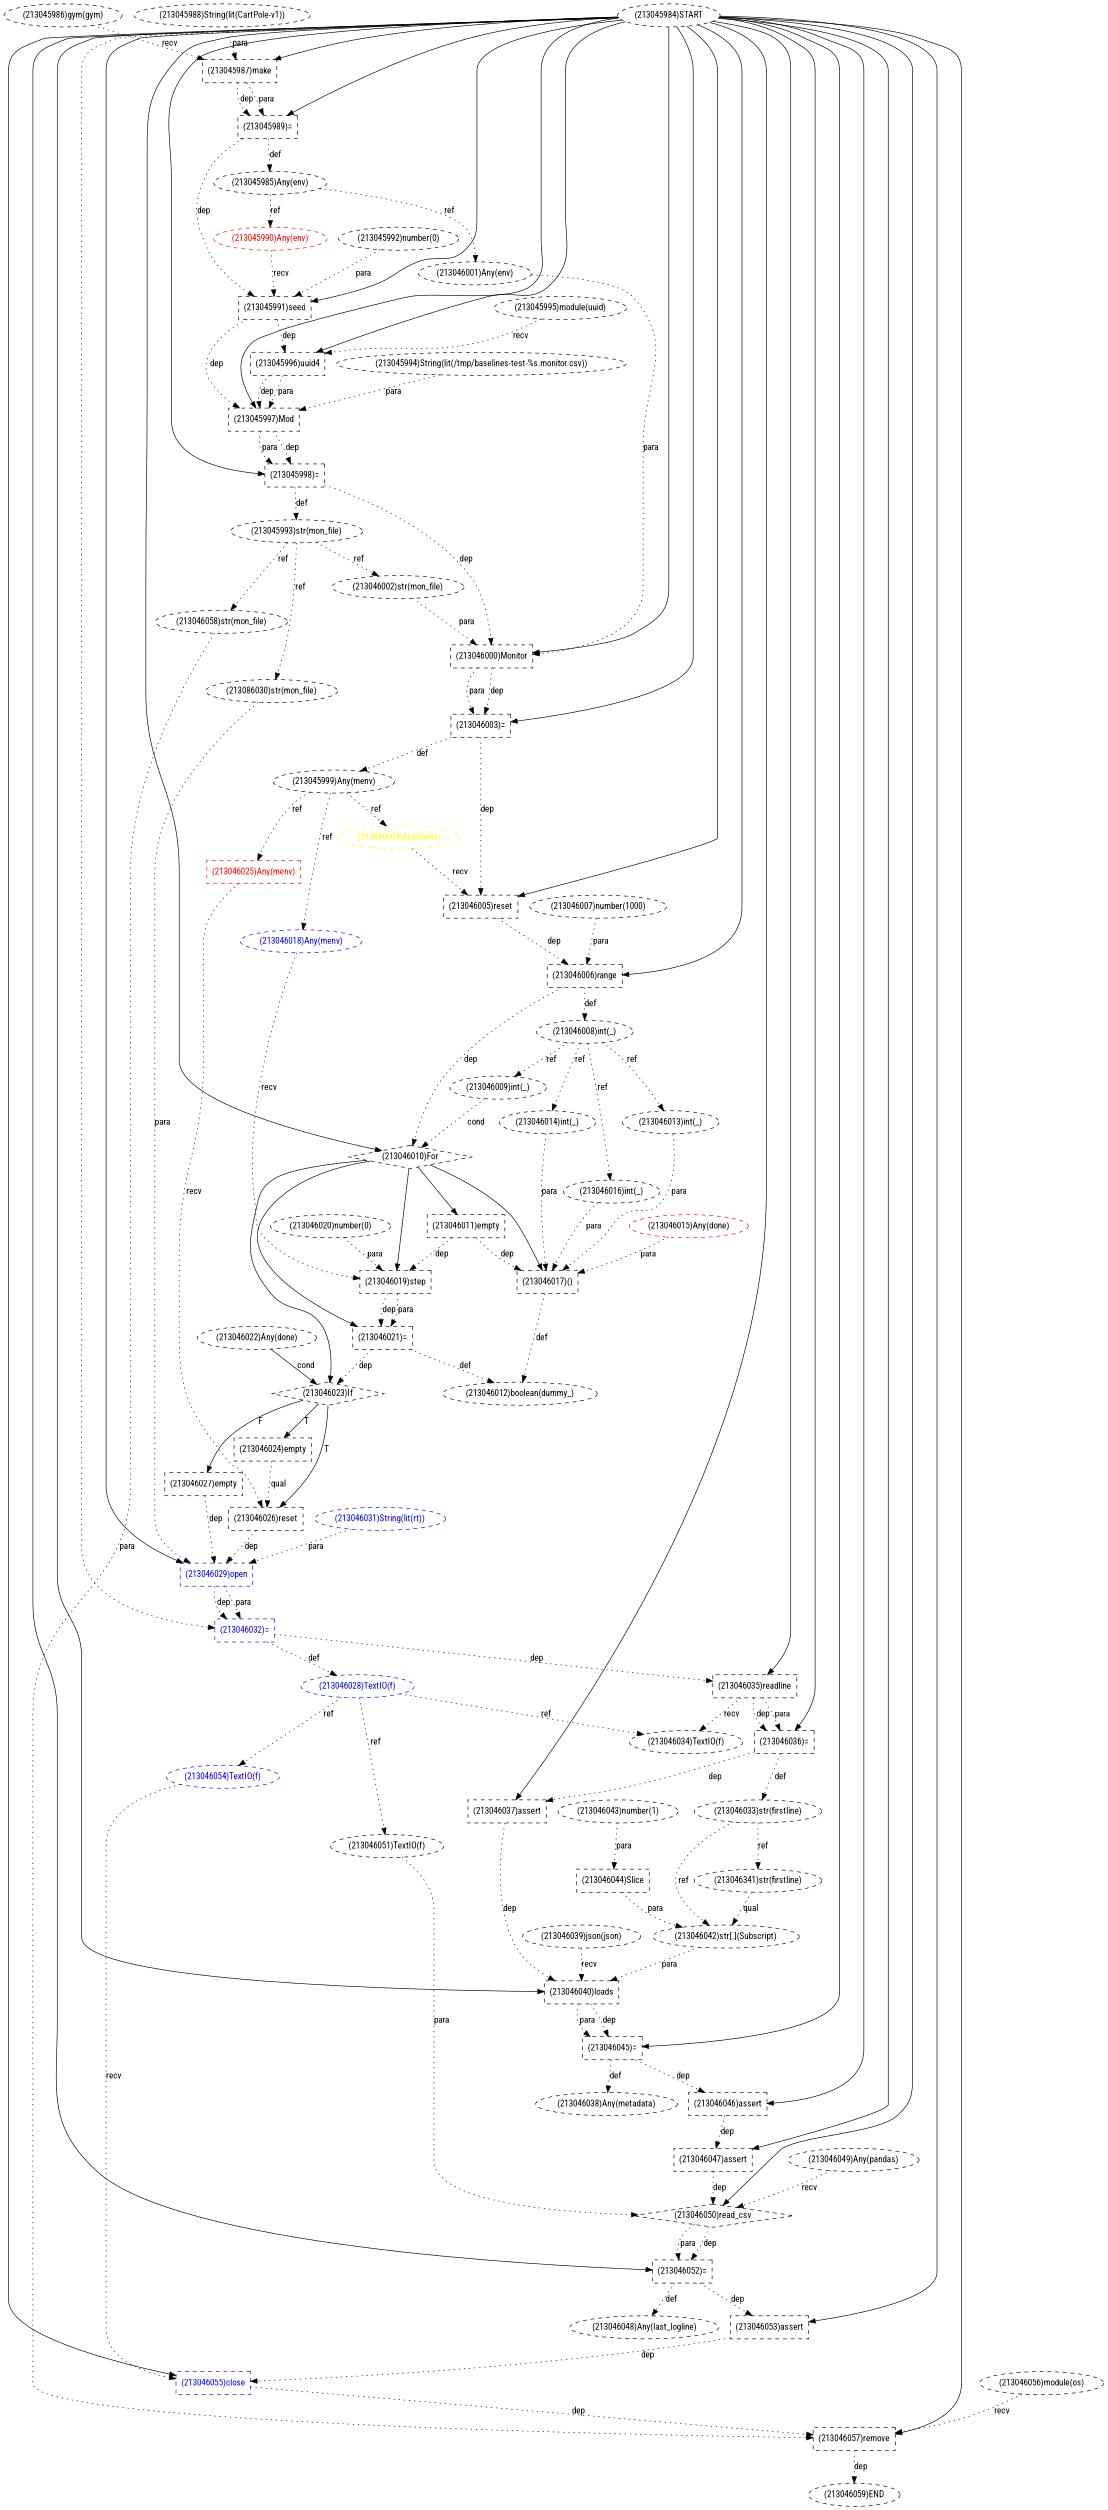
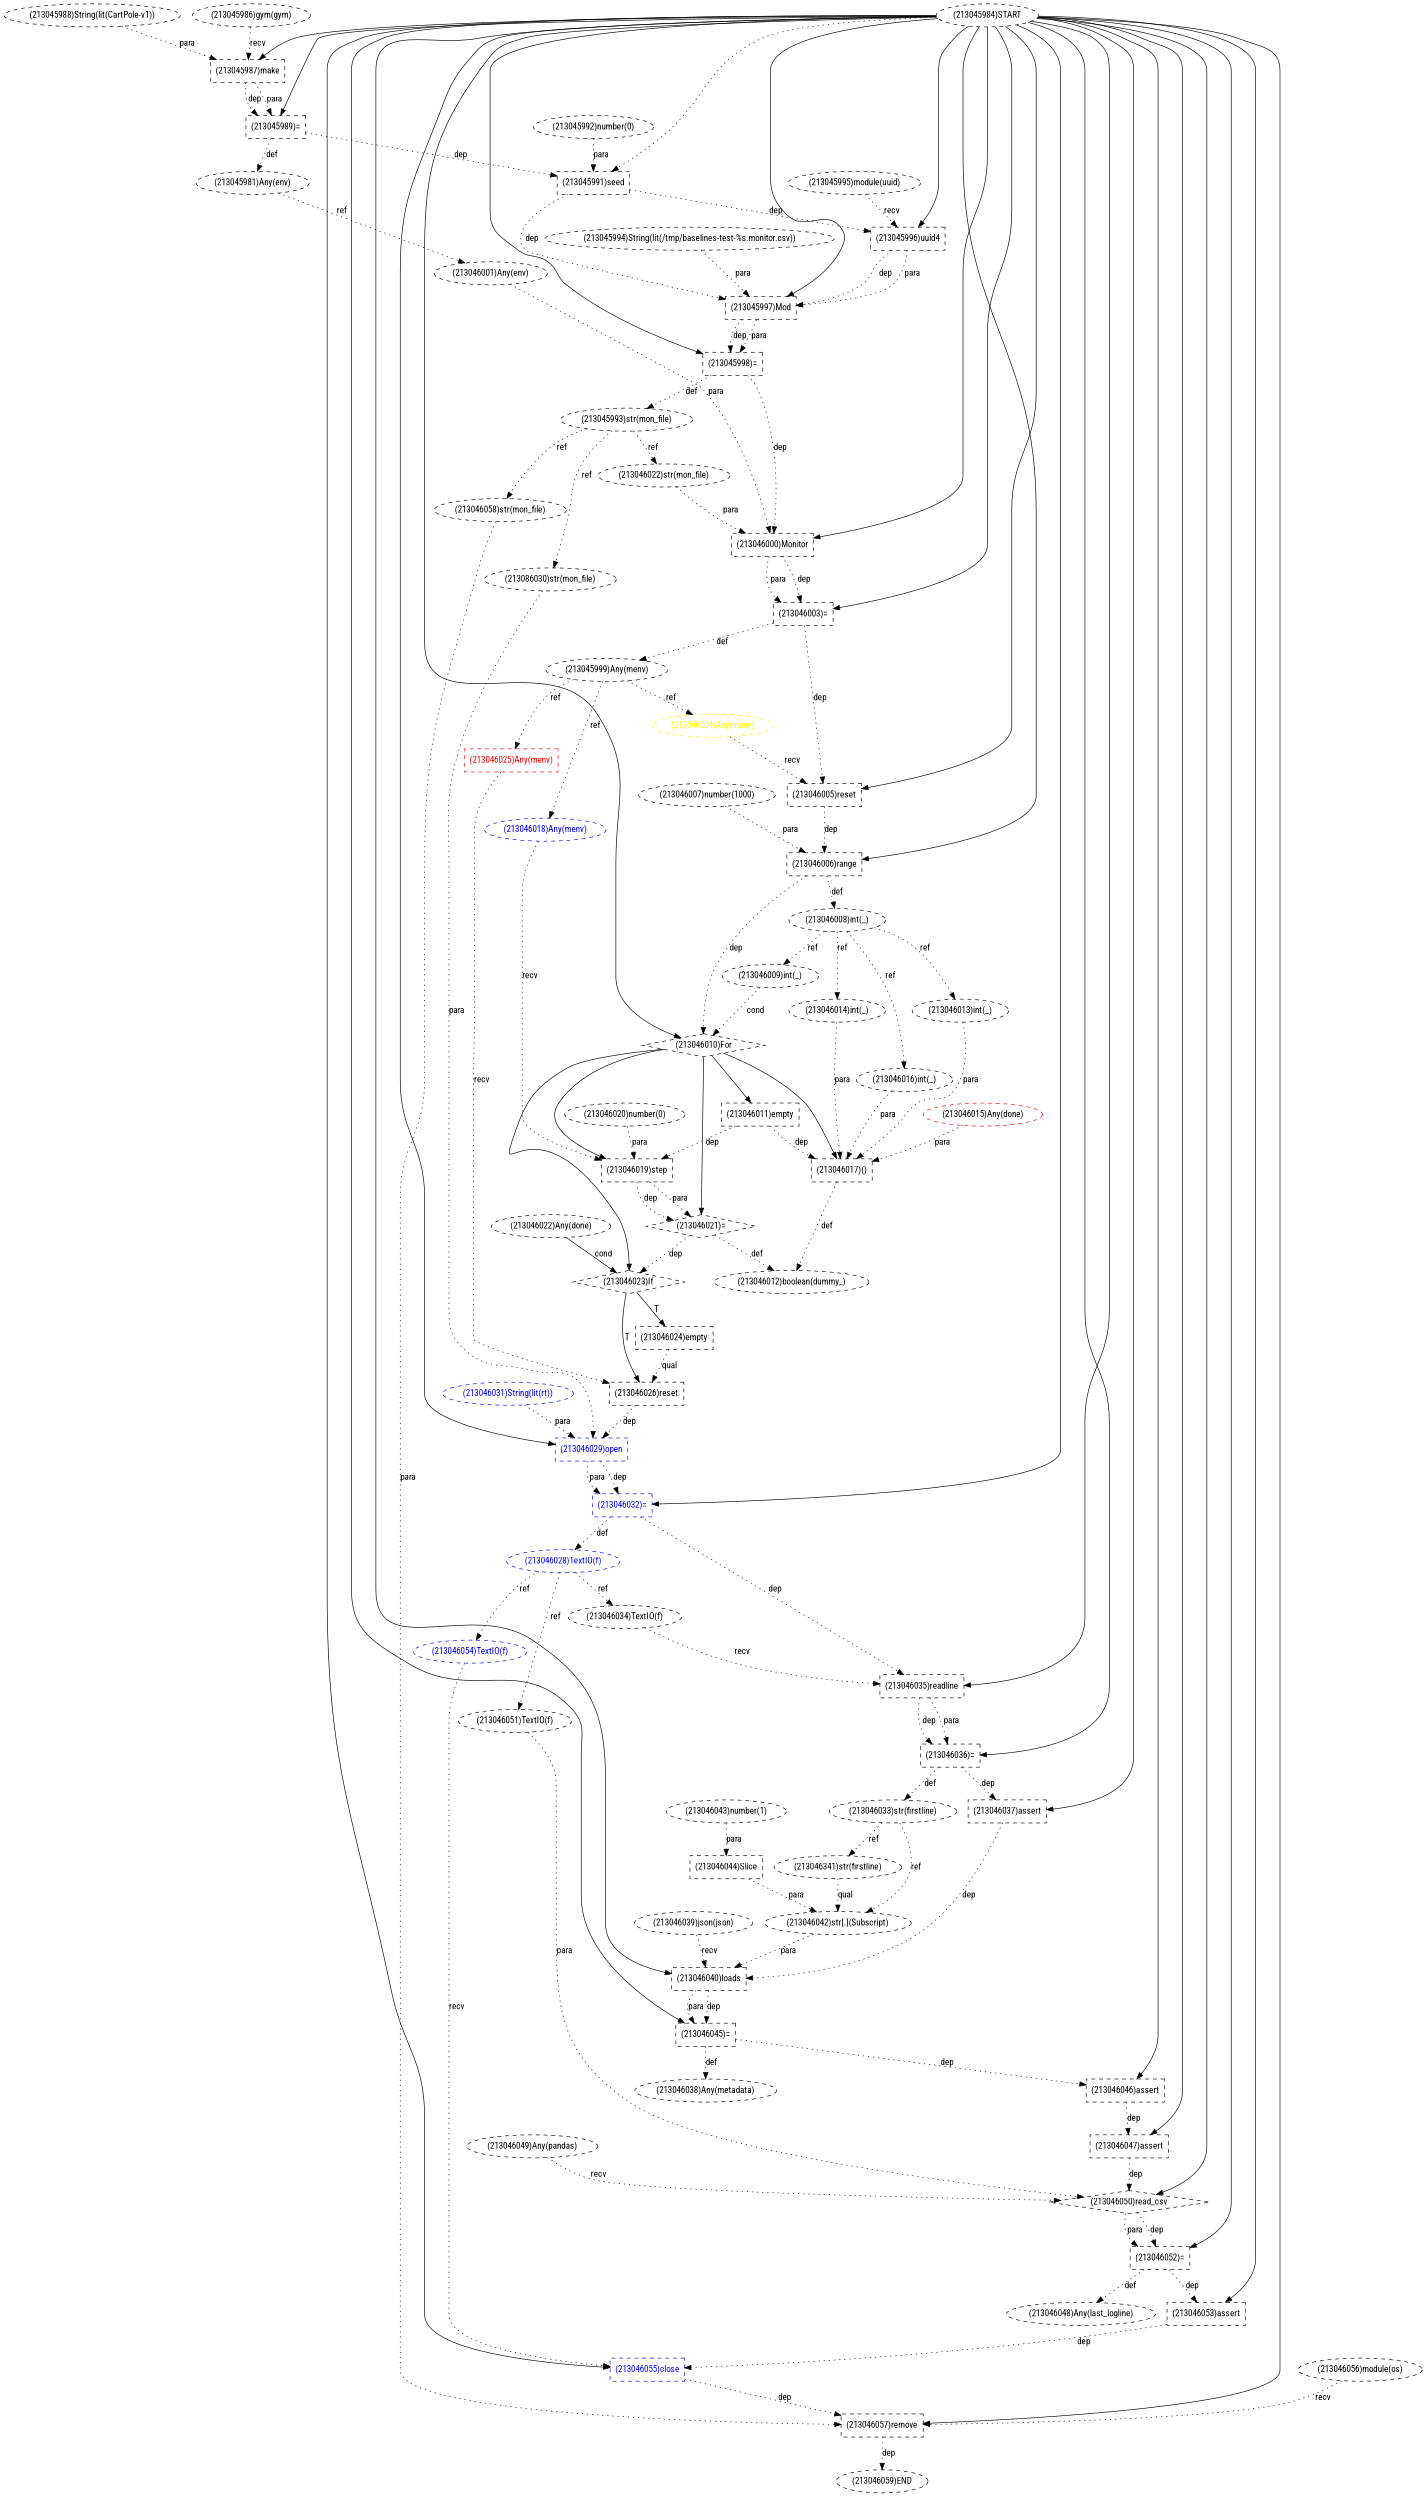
(477, 161) -> (753, 43)
(270, 183) -> (253, 183)
(270, 239) -> none
(398, 587) -> (664, 475)
(82, 613) -> (1061, 932)
(383, 1338) -> (701, 1226)
(204, 1484) -> none
(723, 1712) -> (756, 1668)
